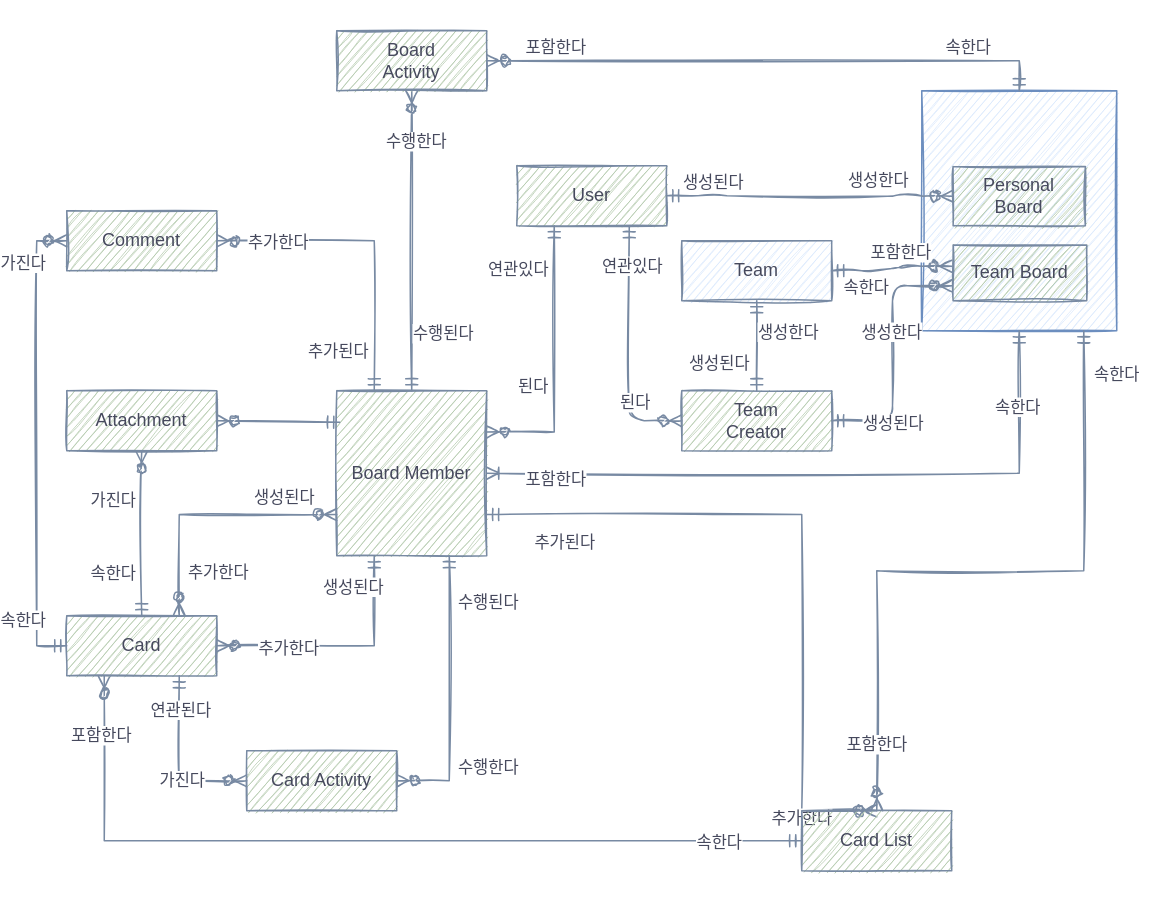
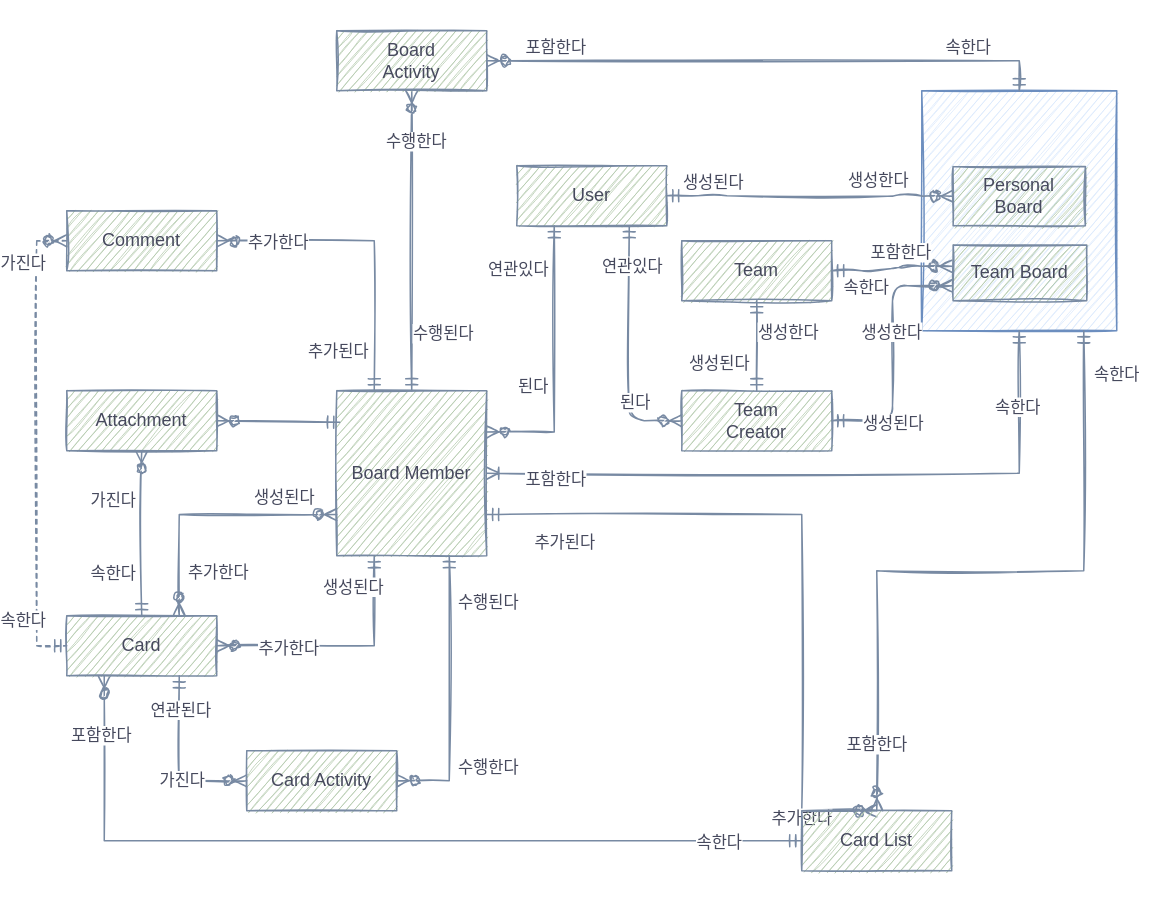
(757, 271) -> (757, 271)
(37, 439) -> (37, 439)
